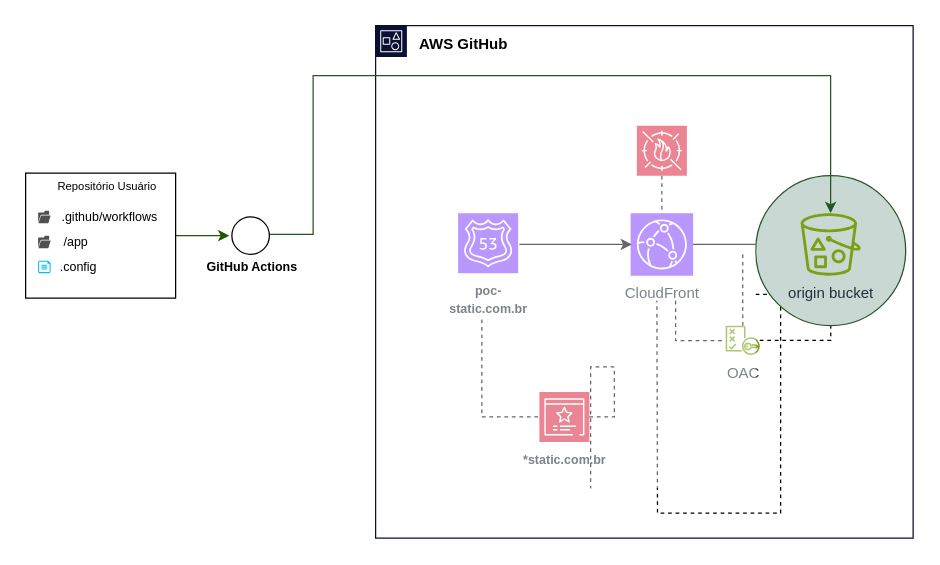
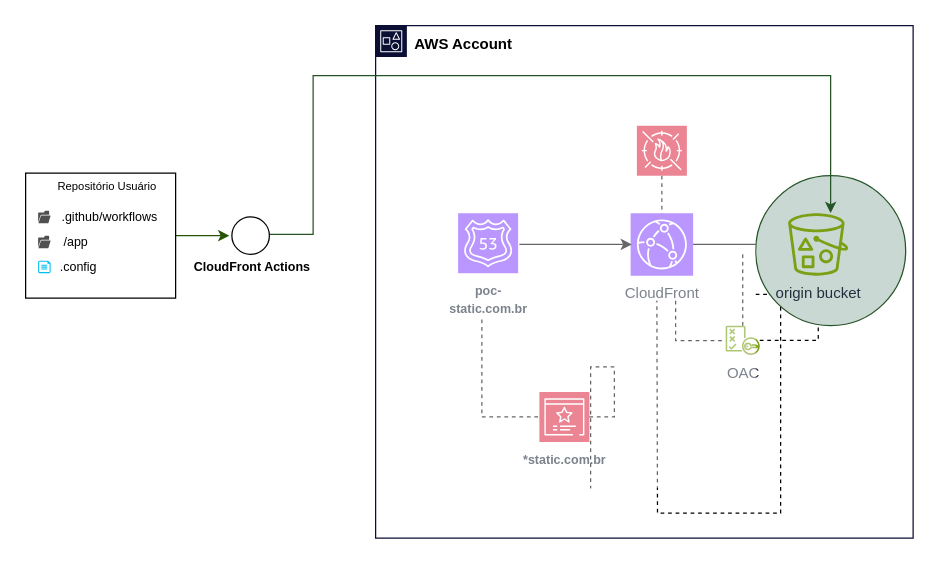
(464, 44) -> (464, 44)
(831, 244) -> (818, 244)
(253, 267) -> (253, 267)
